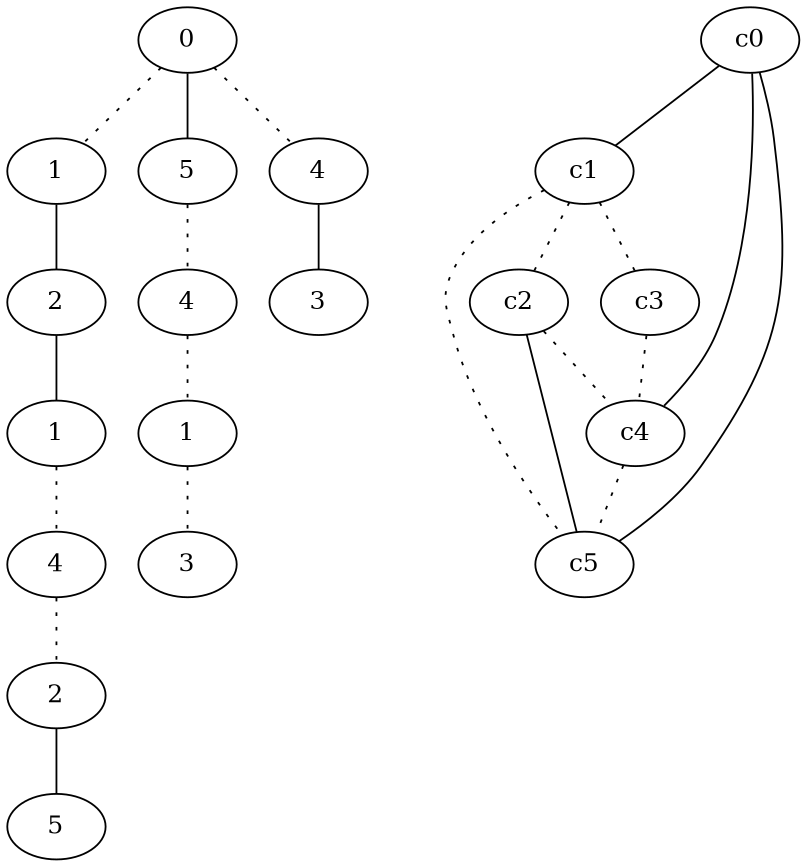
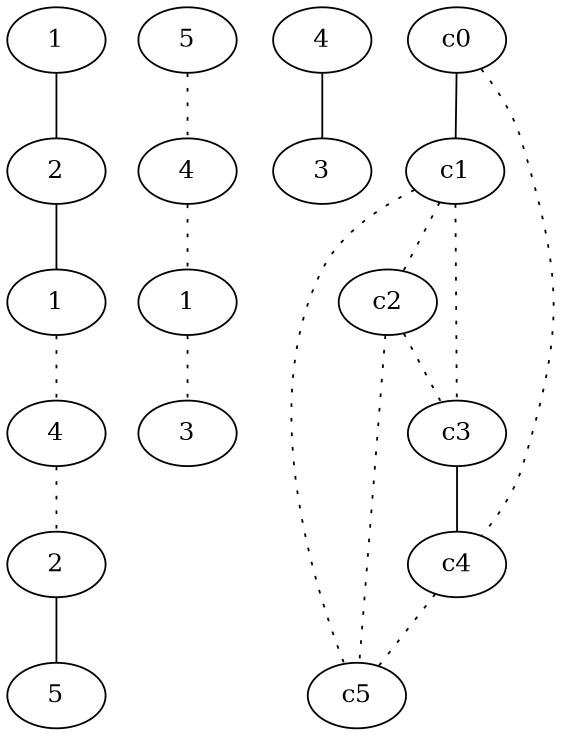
(188, 40) -> none
(740, 250) -> (554, 302)
(771, 333) -> none
(577, 368) -> (422, 368)
(643, 368) -> (457, 499)
(552, 433) -> (372, 499)
